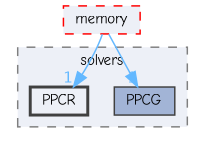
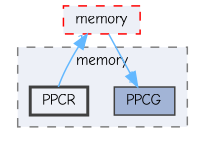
(92, 57) -> (67, 66)
(103, 61) -> (103, 61)
